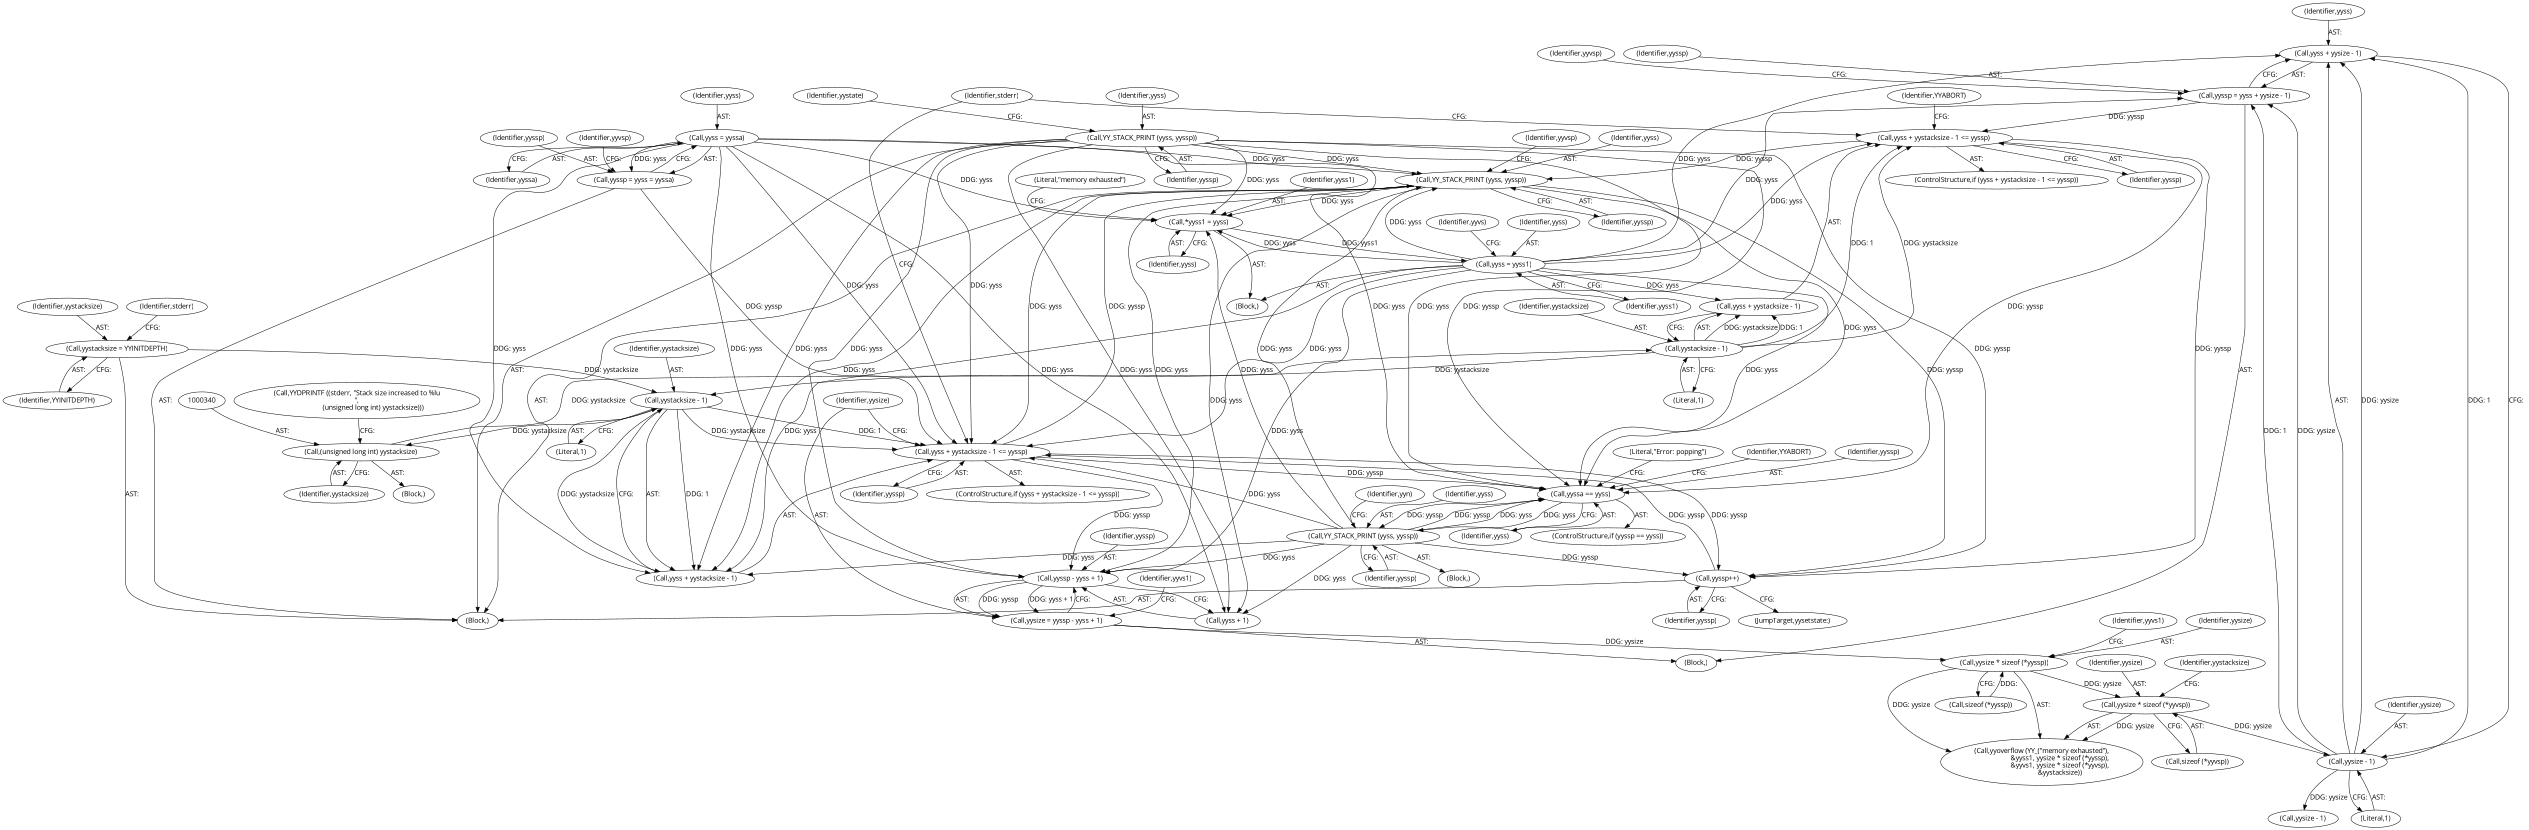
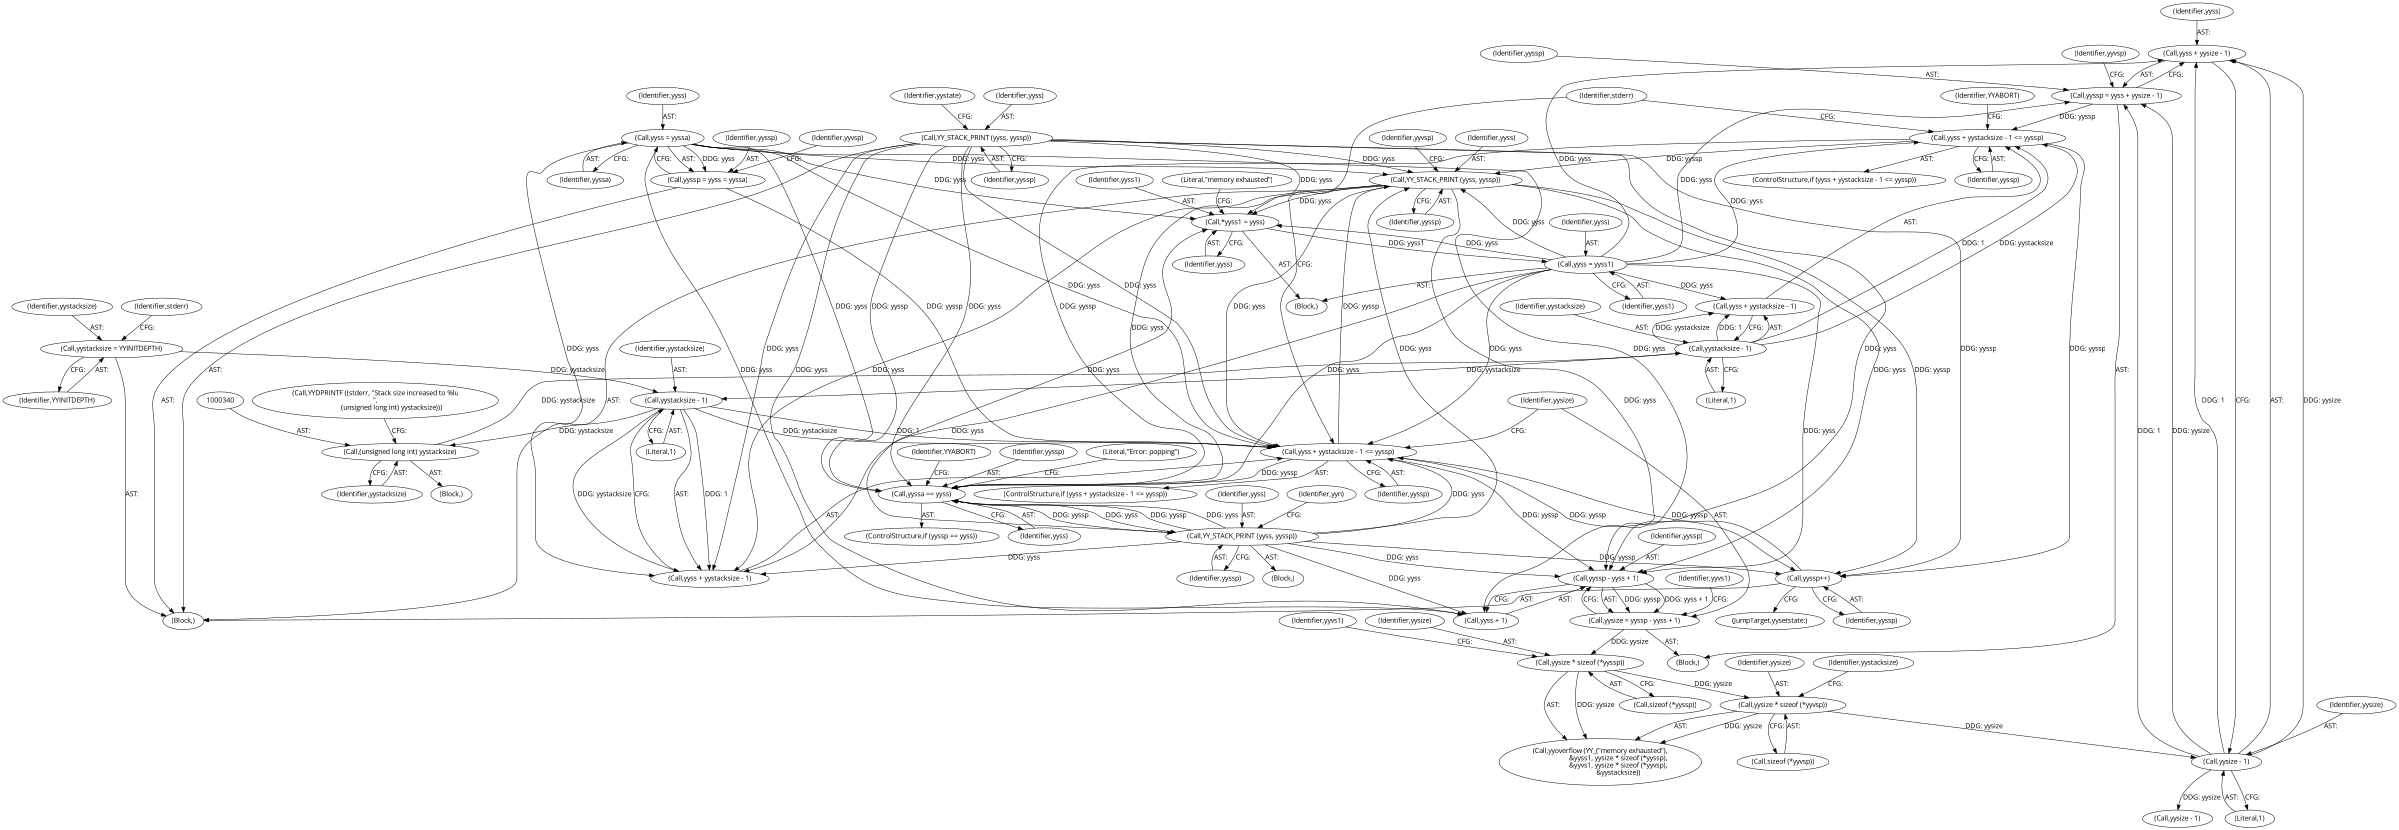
(1463, 222) -> none
(2010, 684) -> (1617, 684)
